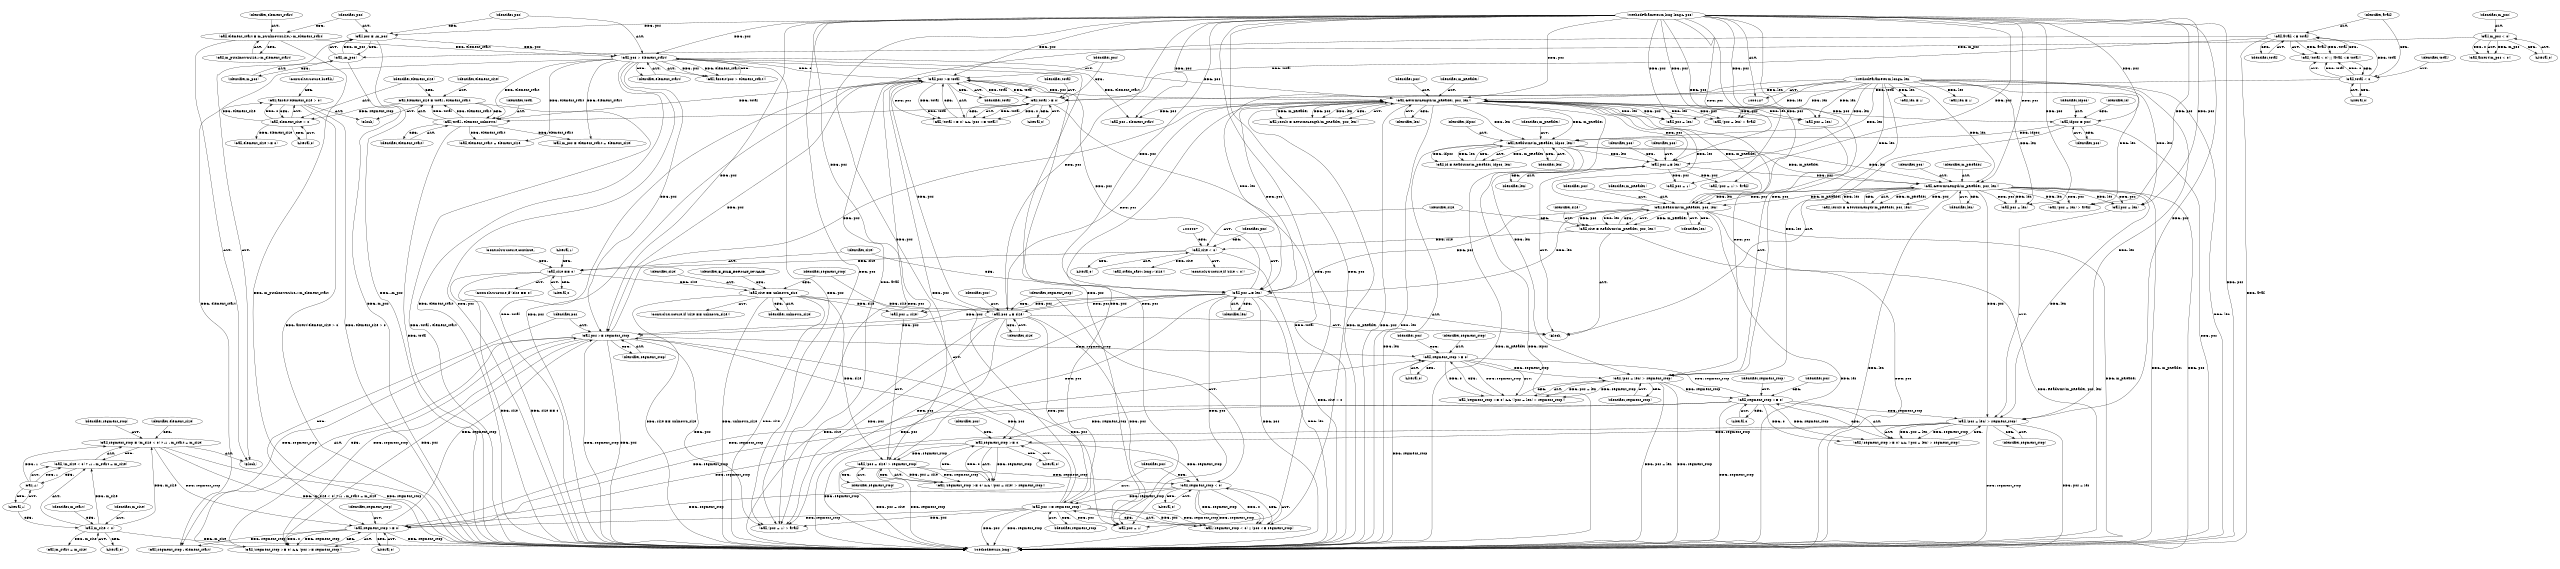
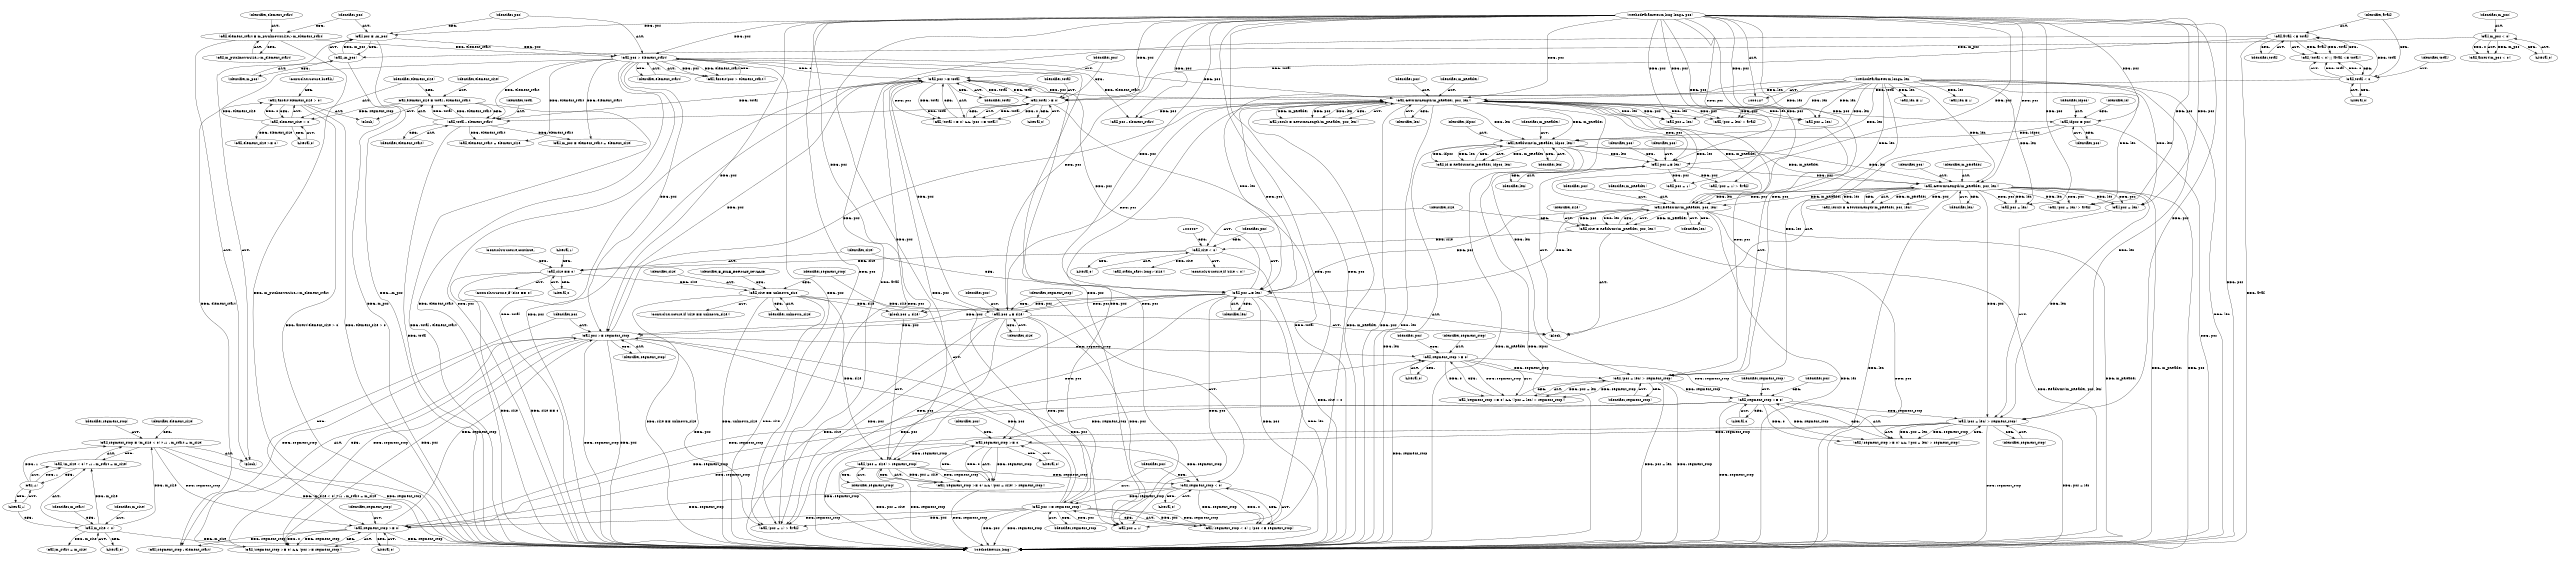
(1116, 27) -> (1162, 23)
(470, 122) -> (470, 122)
(904, 315) -> (904, 315)
(1144, 534) -> (952, 517)
